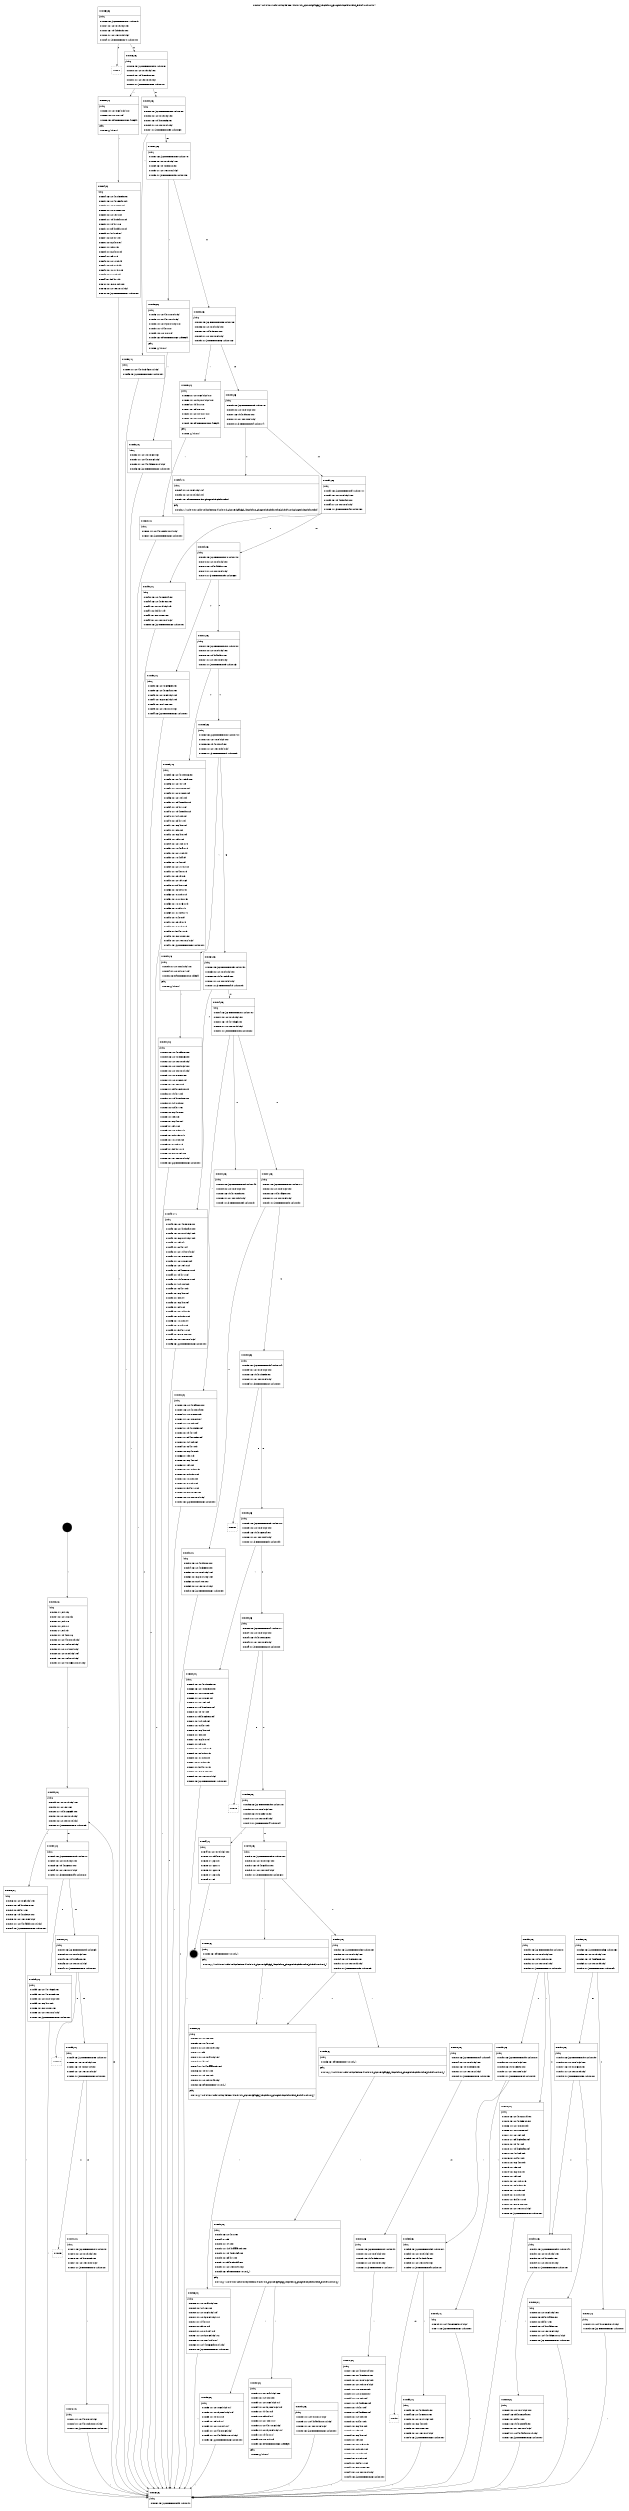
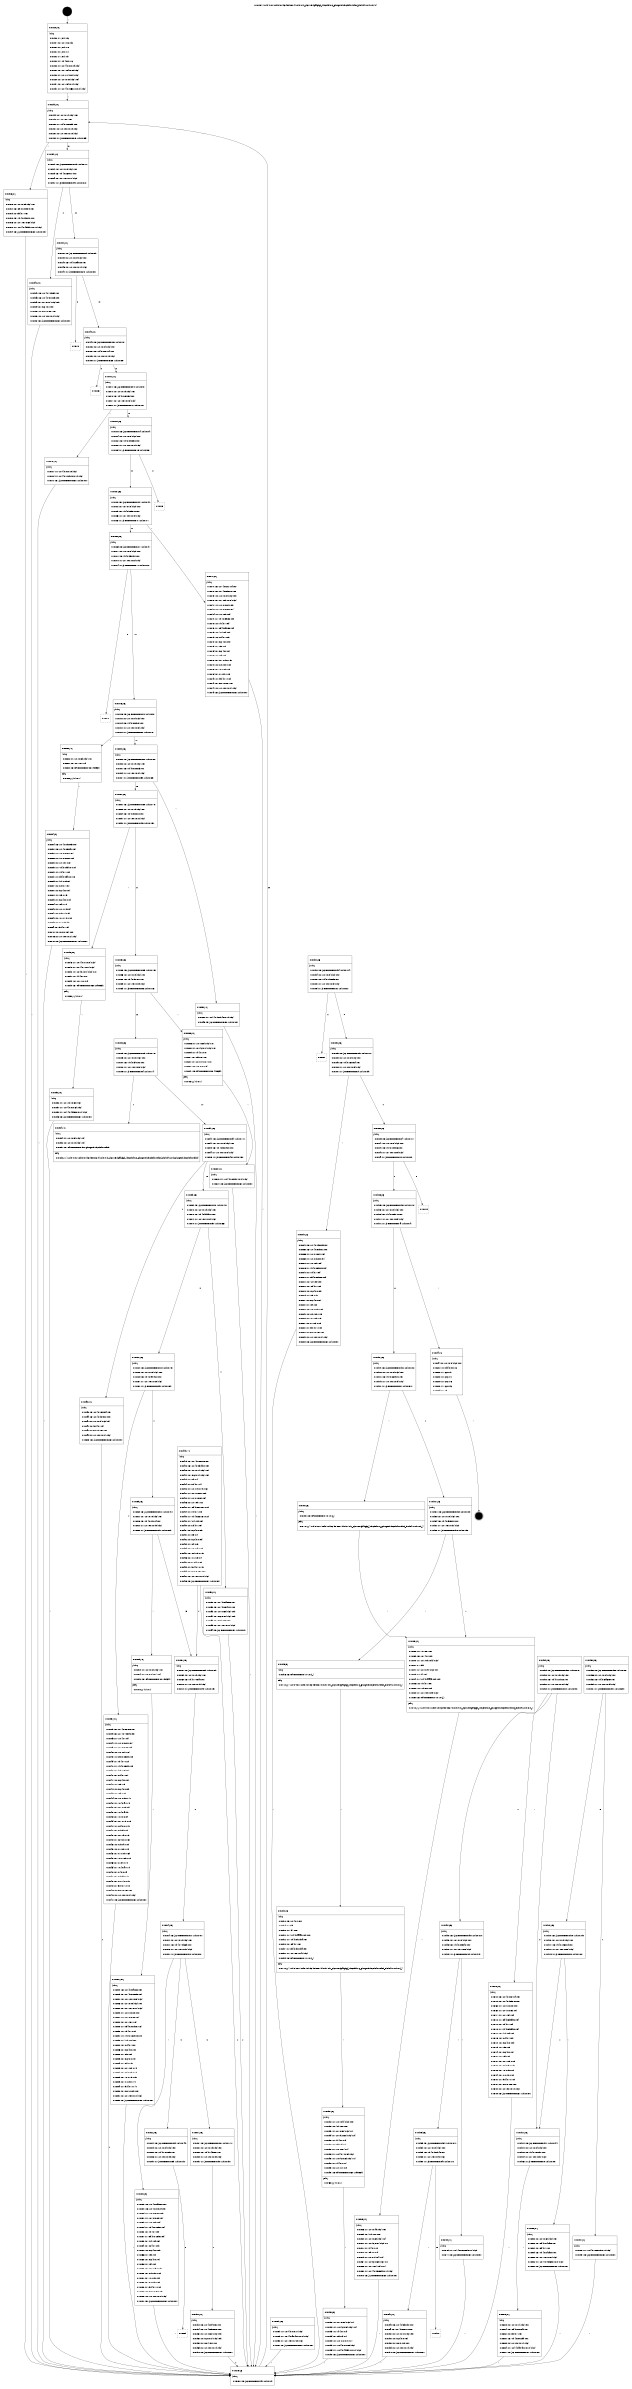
none -> (128, 413)
none -> (160, 506)
none -> (130, 528)
(203, 1099) -> (197, 1620)
(272, 1278) -> none
none -> (182, 2333)
(248, 2339) -> (344, 2247)
